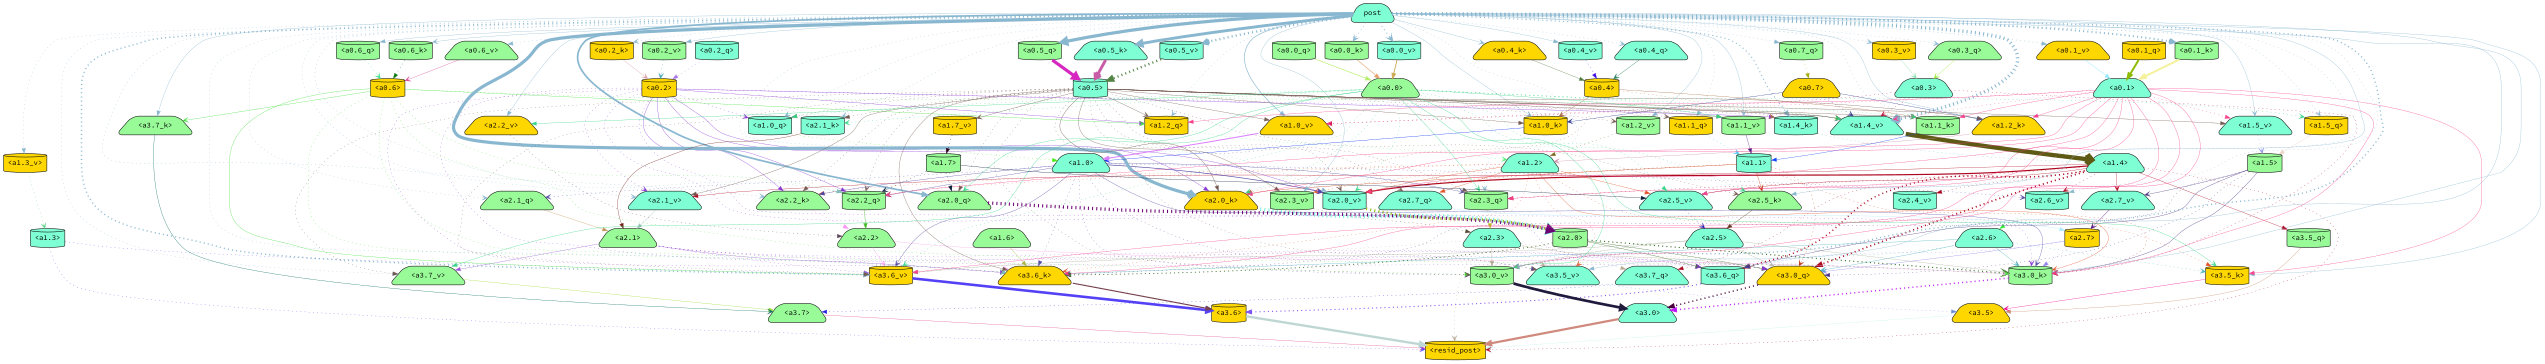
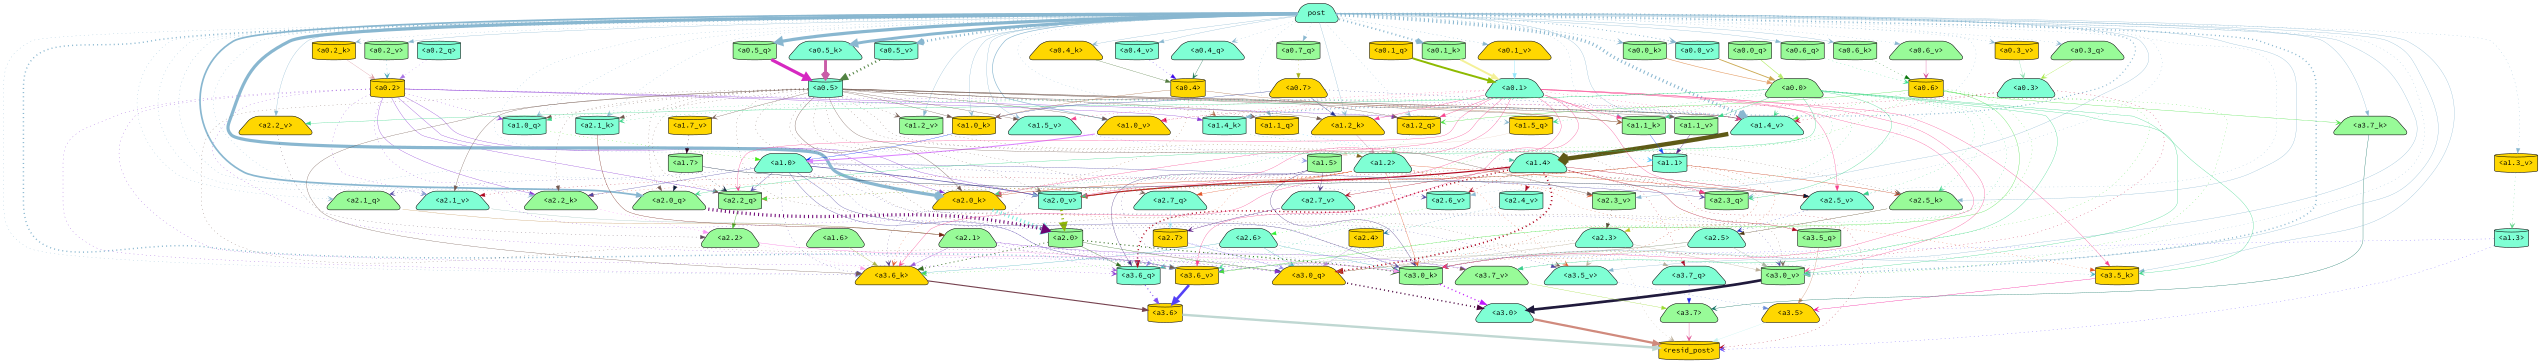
(1393, 175) -> (998, 177)
none -> (1366, 238)
